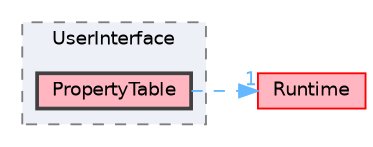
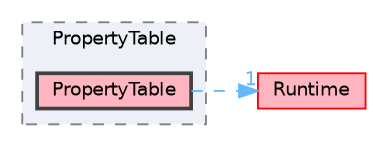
(114, 40) -> (114, 40)
